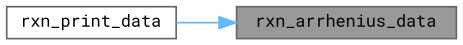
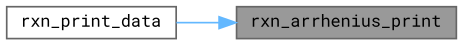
(346, 23) -> (346, 23)
